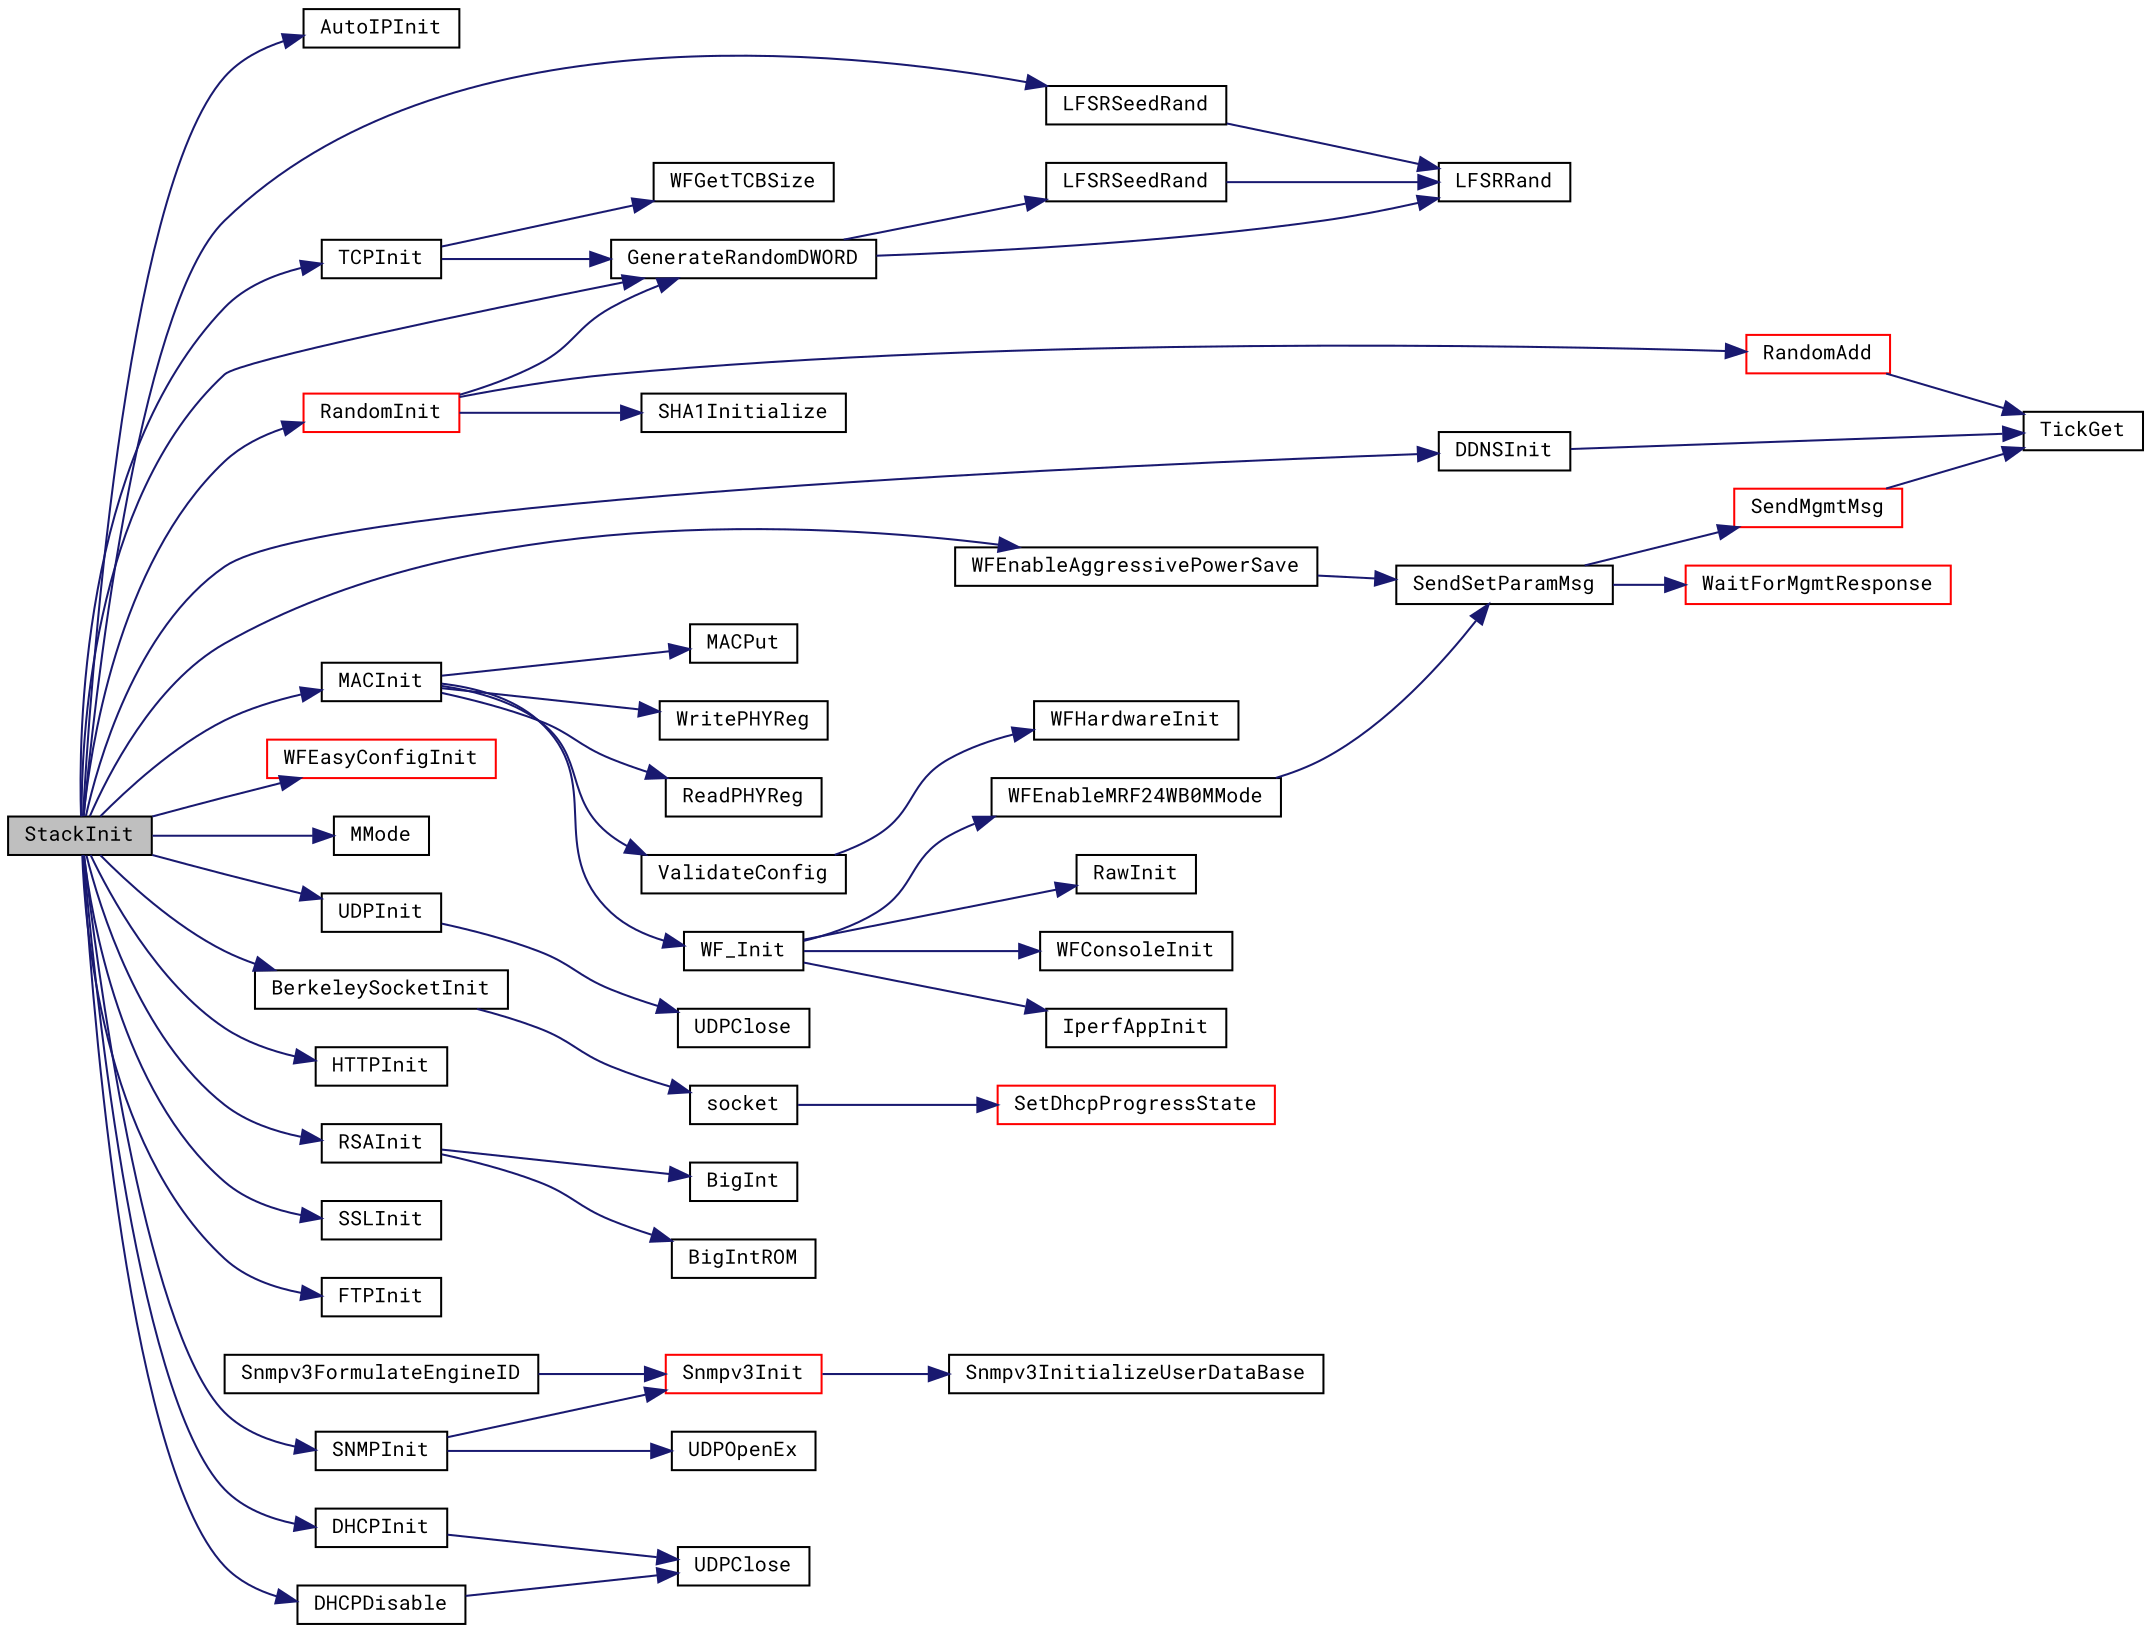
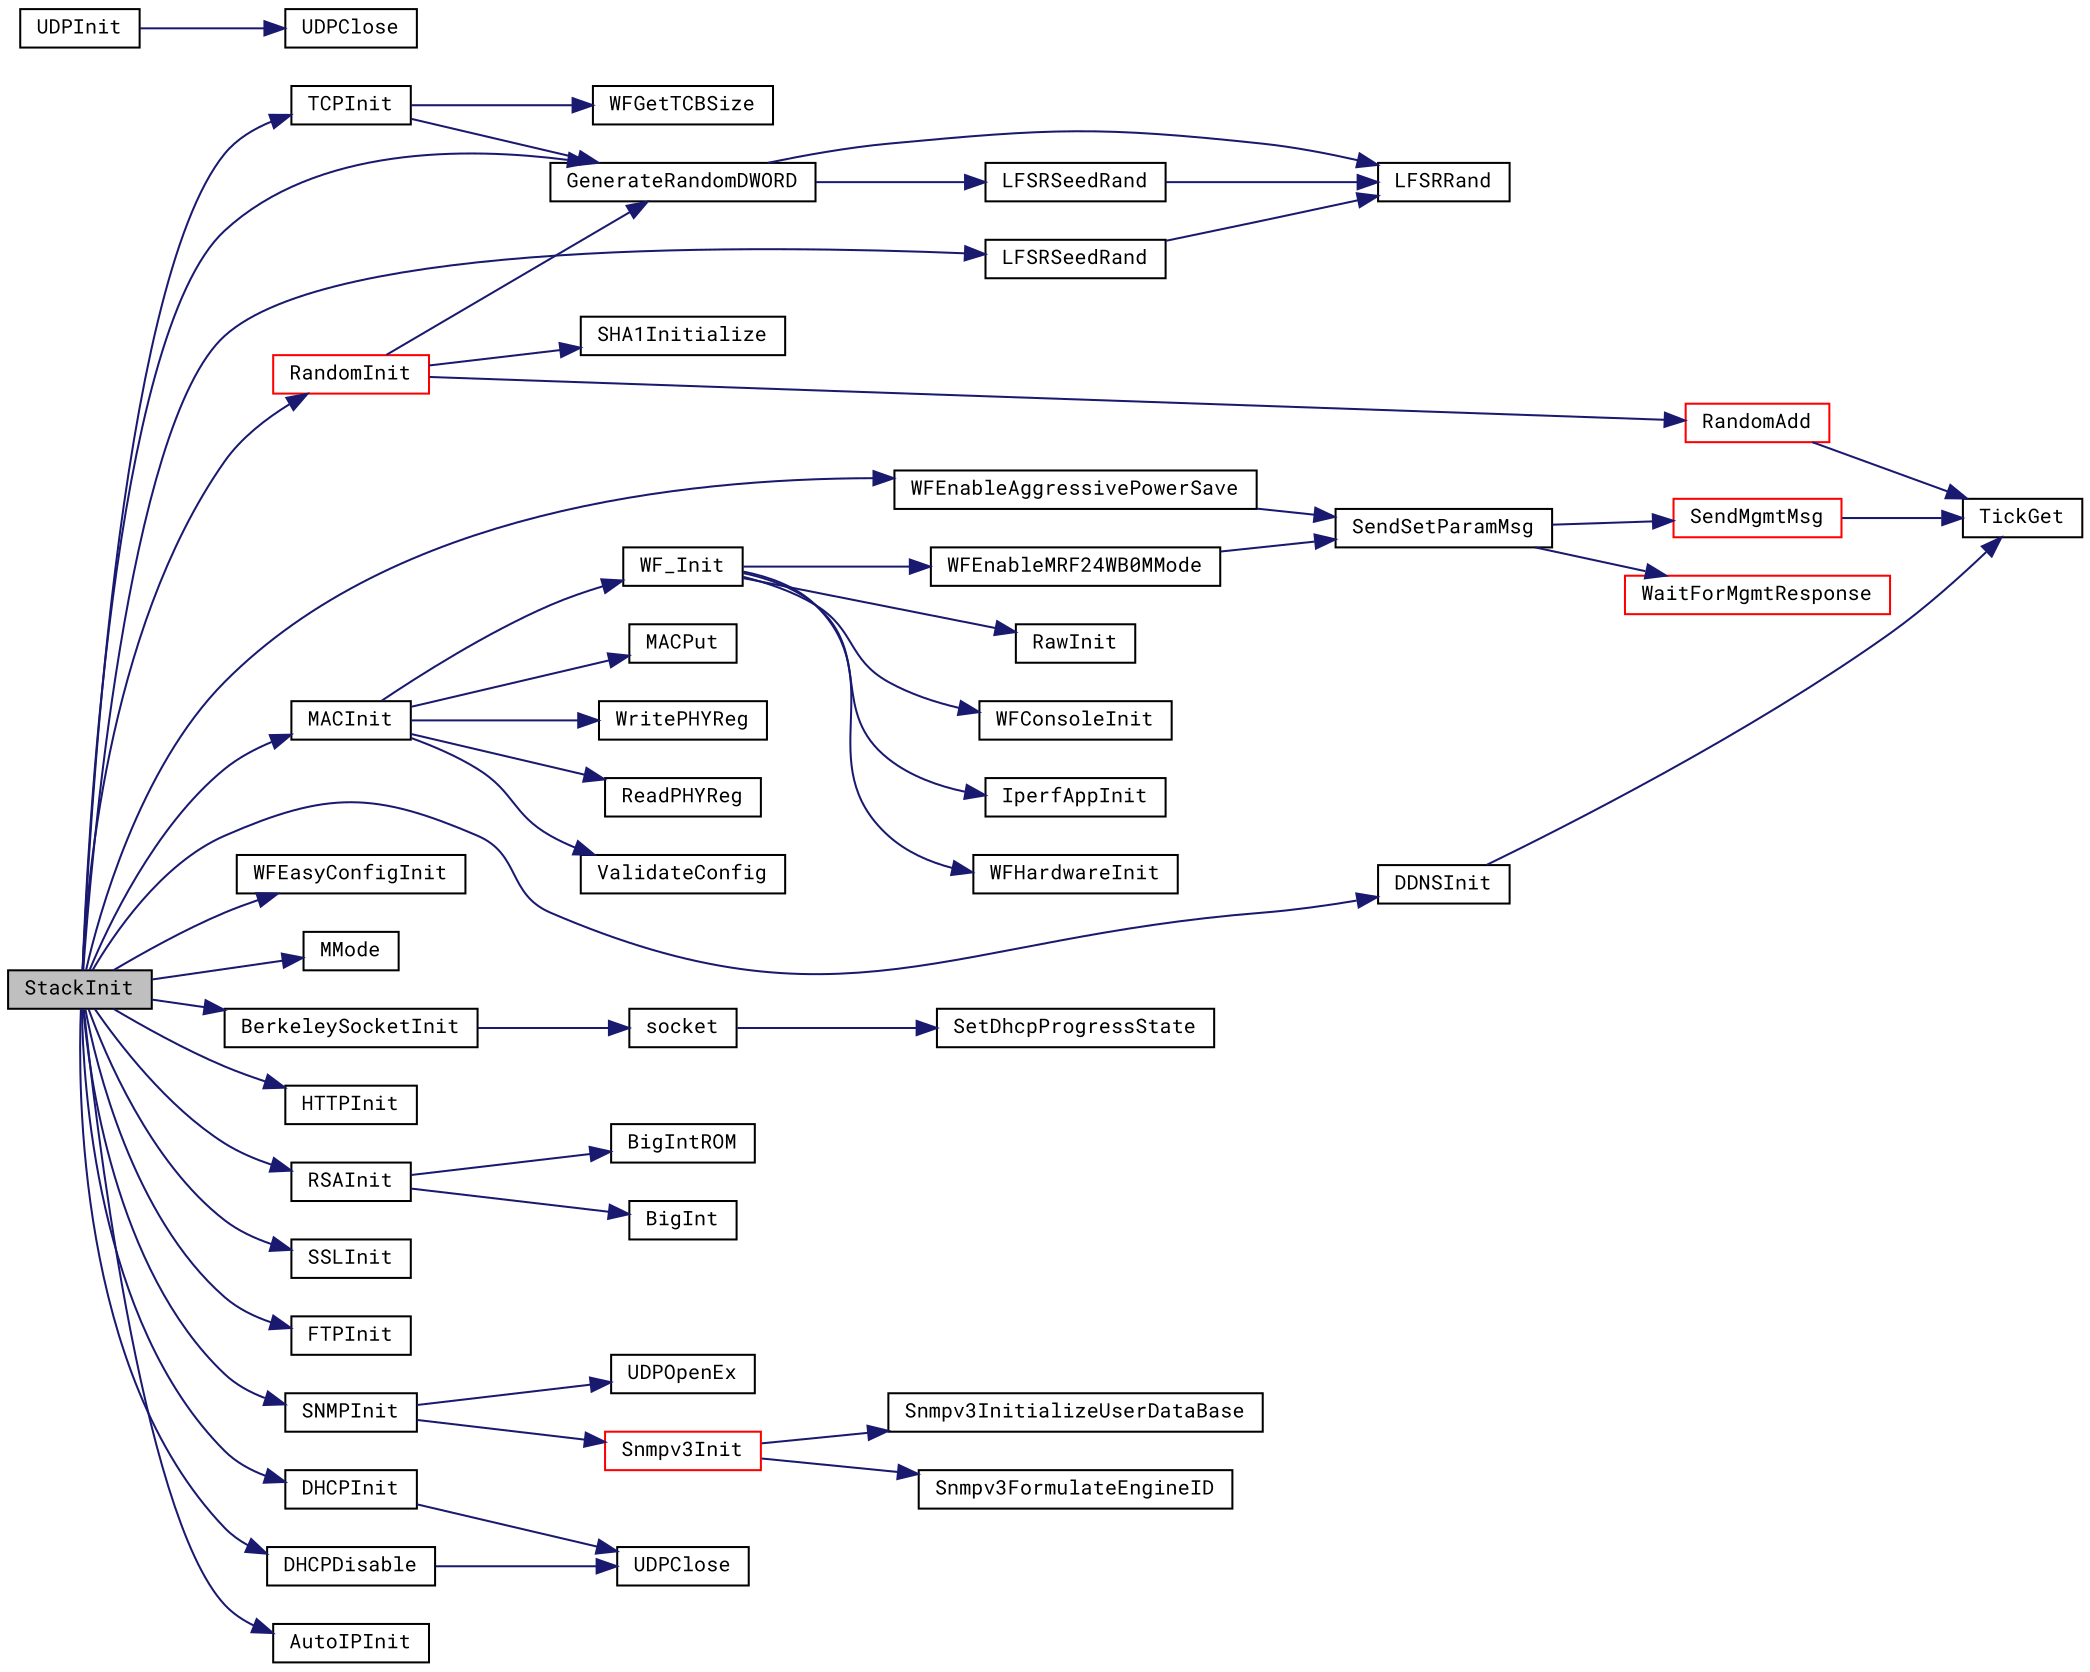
(381, 759) -> (351, 874)
(918, 787) -> (851, 737)
(227, 875) -> none
(1136, 1105) -> (1076, 1028)
(591, 1374) -> (830, 1465)
